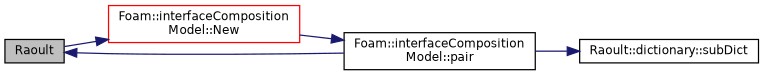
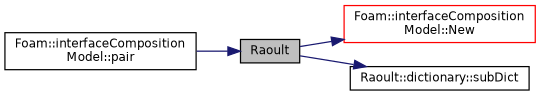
(316, 37) -> none
(551, 51) -> (327, 60)
